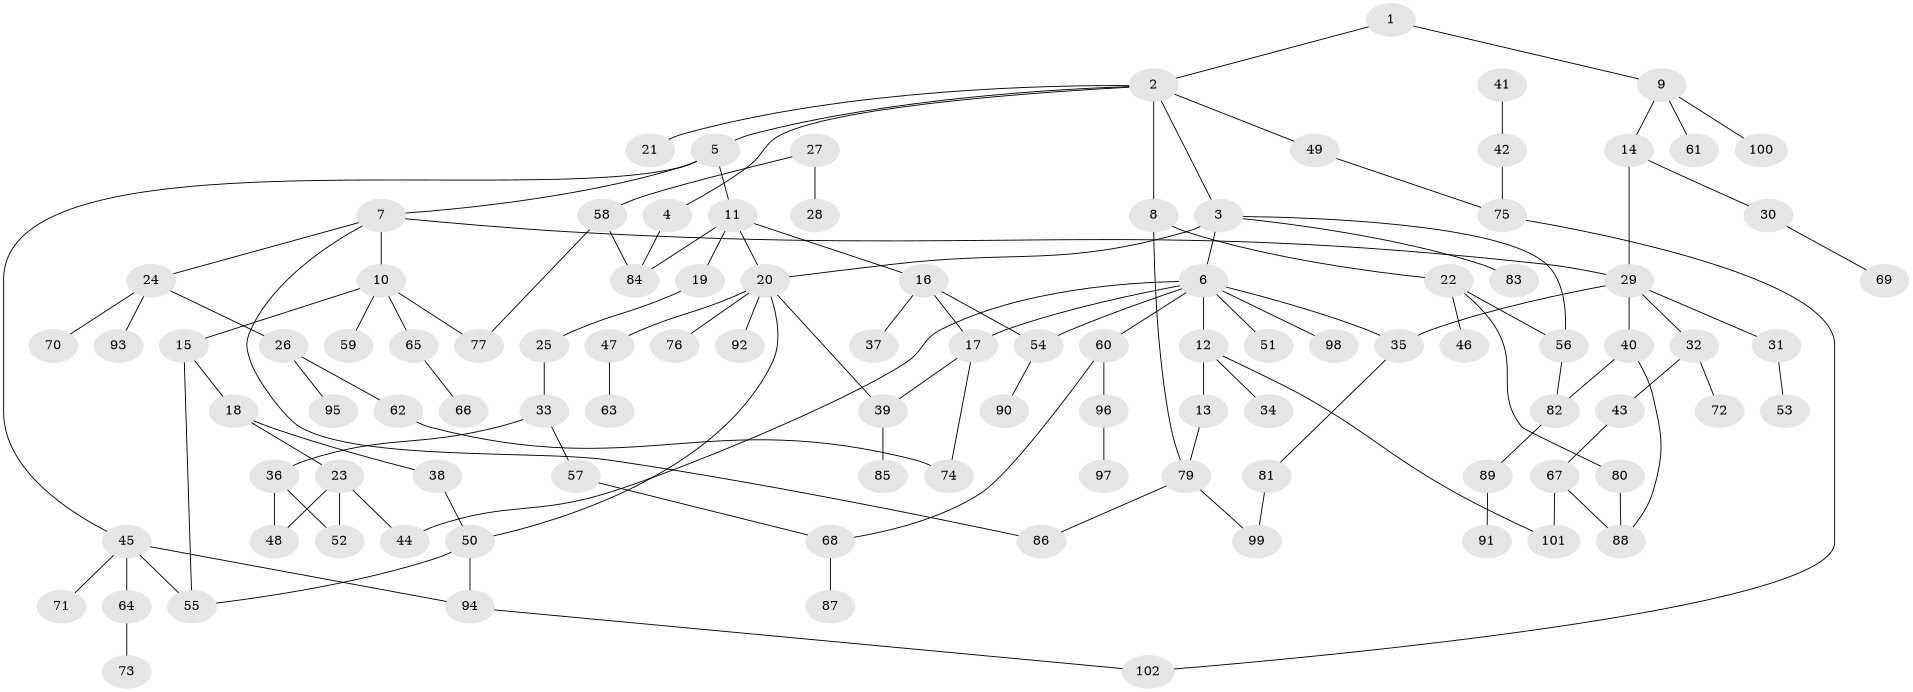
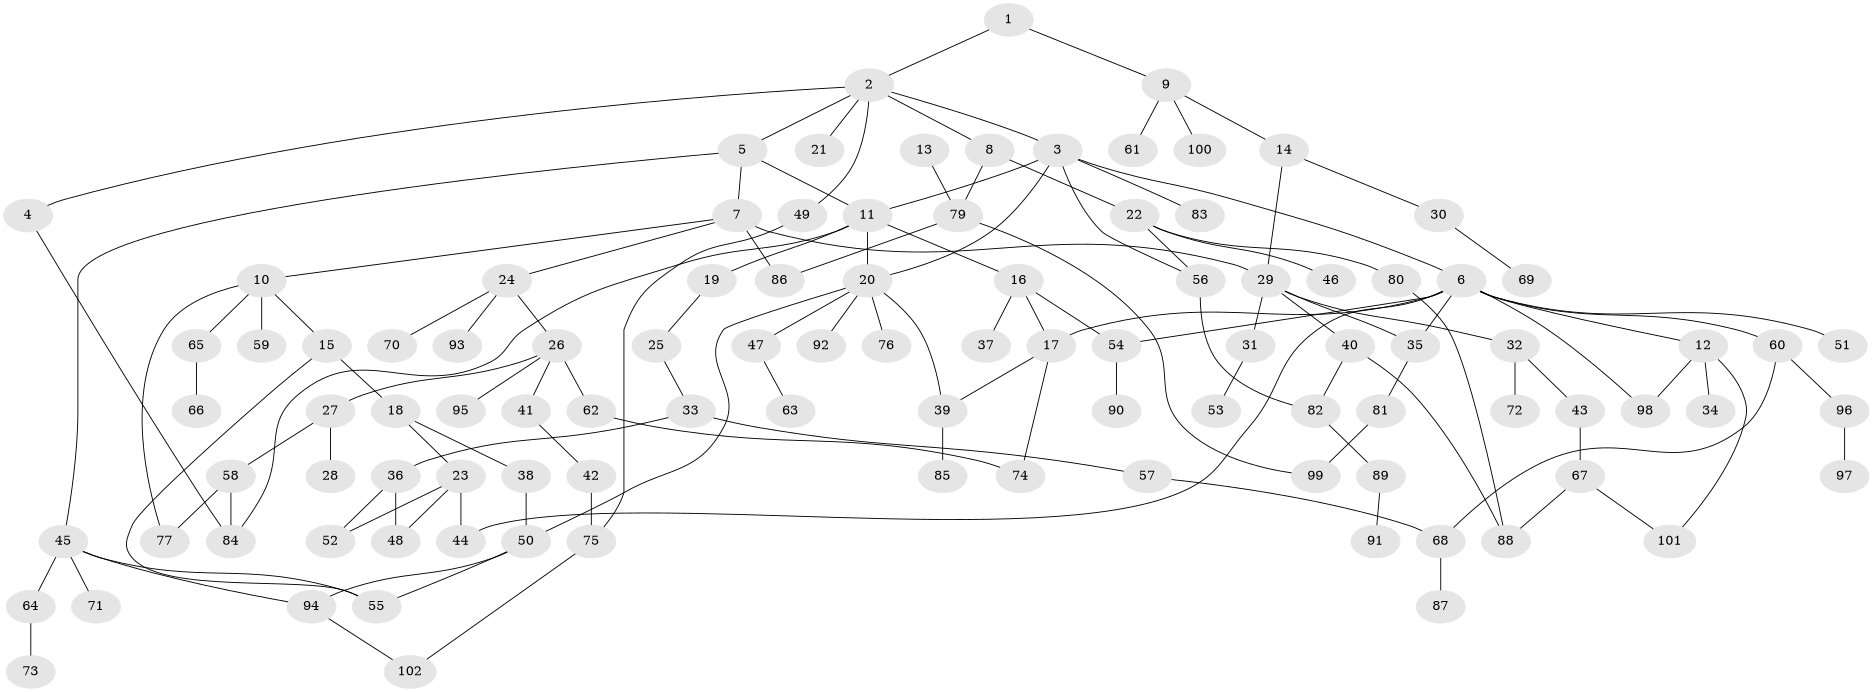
none -> (965, 186)
none -> (542, 378)
(1203, 379) -> (1674, 379)
none -> (419, 381)
